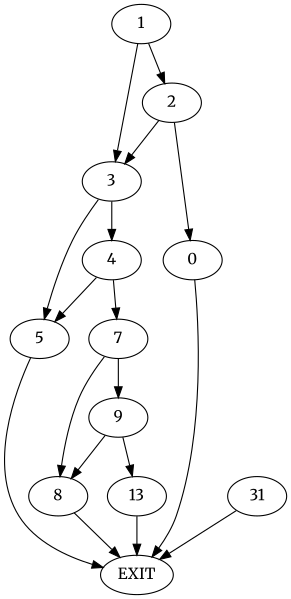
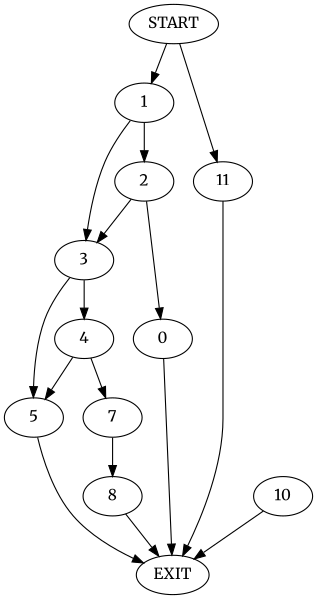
none -> (174, 24)
(118, 418) -> none
(137, 496) -> (283, 496)
(257, 496) -> (223, 181)
